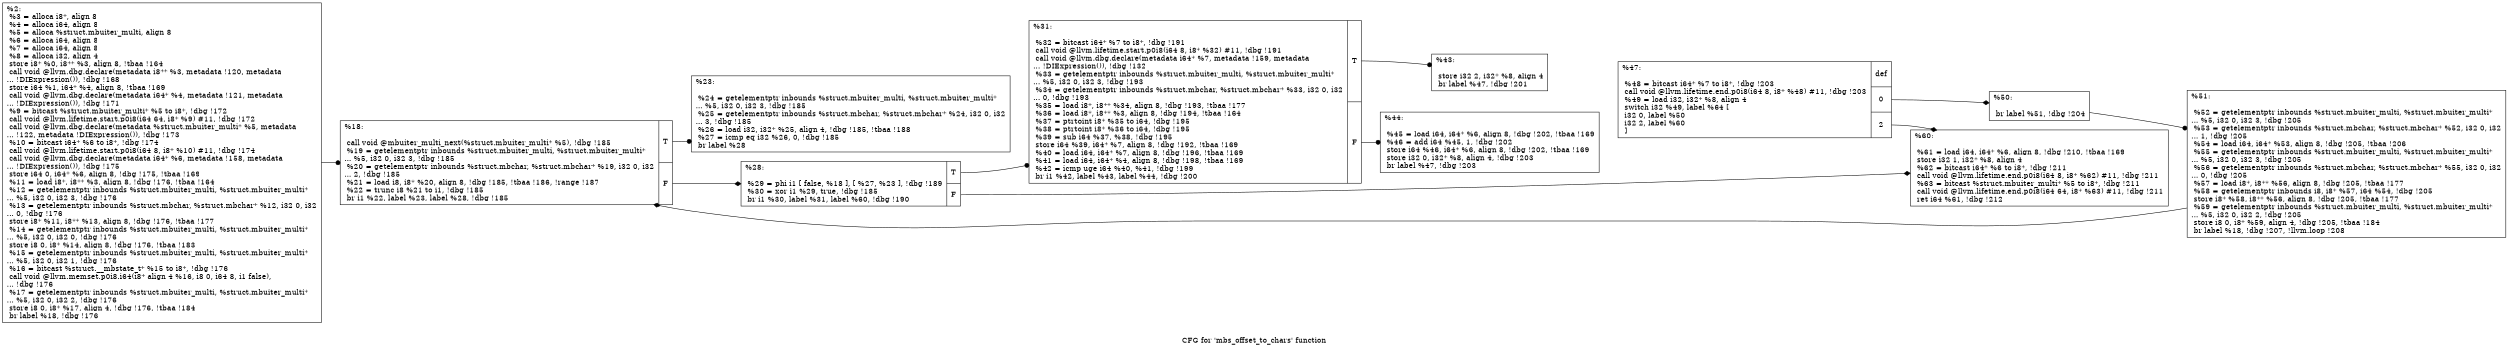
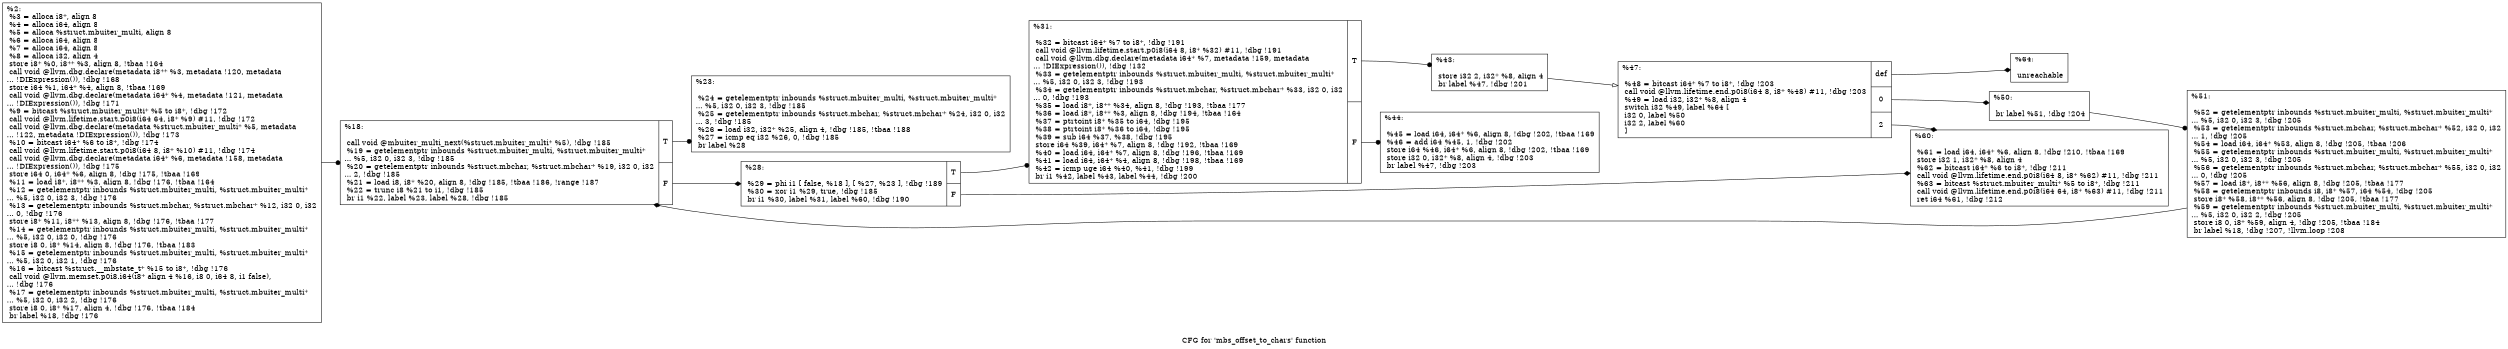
none -> (2039, 68)
none -> (1580, 82)
